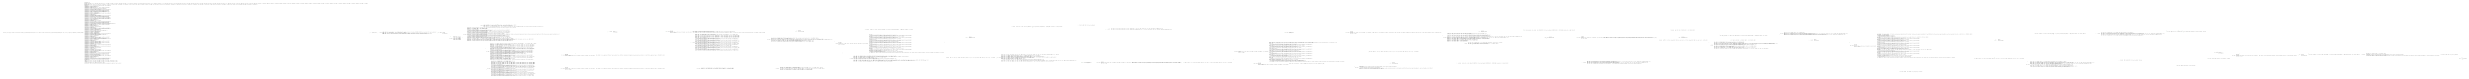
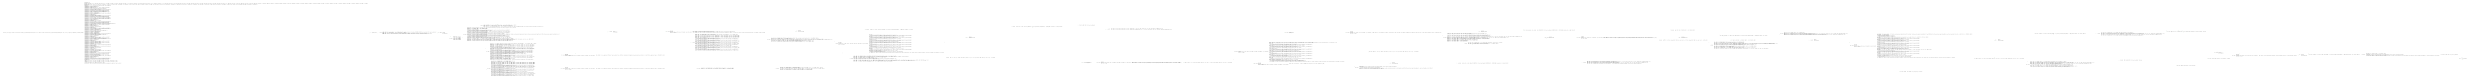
(1037, 58) -> none
